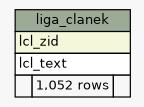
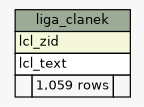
(73, 85) -> (73, 85)
